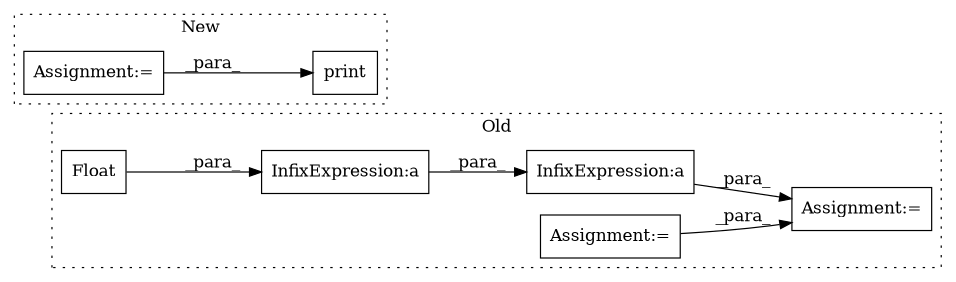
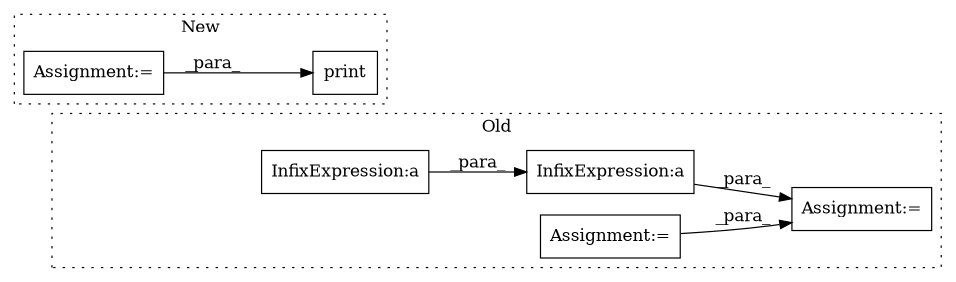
(94, 172) -> none
